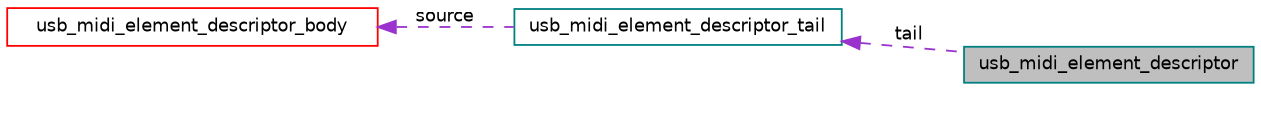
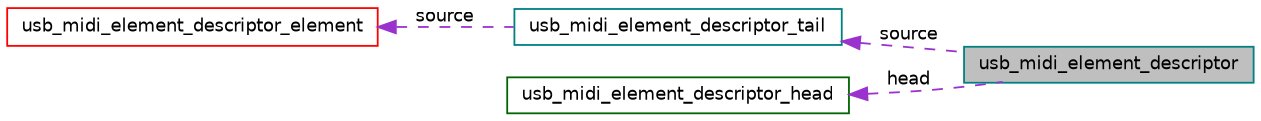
(192, 27) -> (192, 27)
(906, 35) -> (906, 35)
none -> (678, 95)
